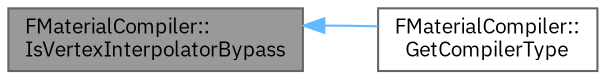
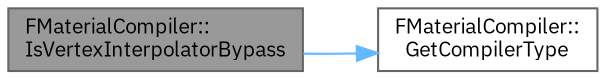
(351, 26) -> (330, 54)
